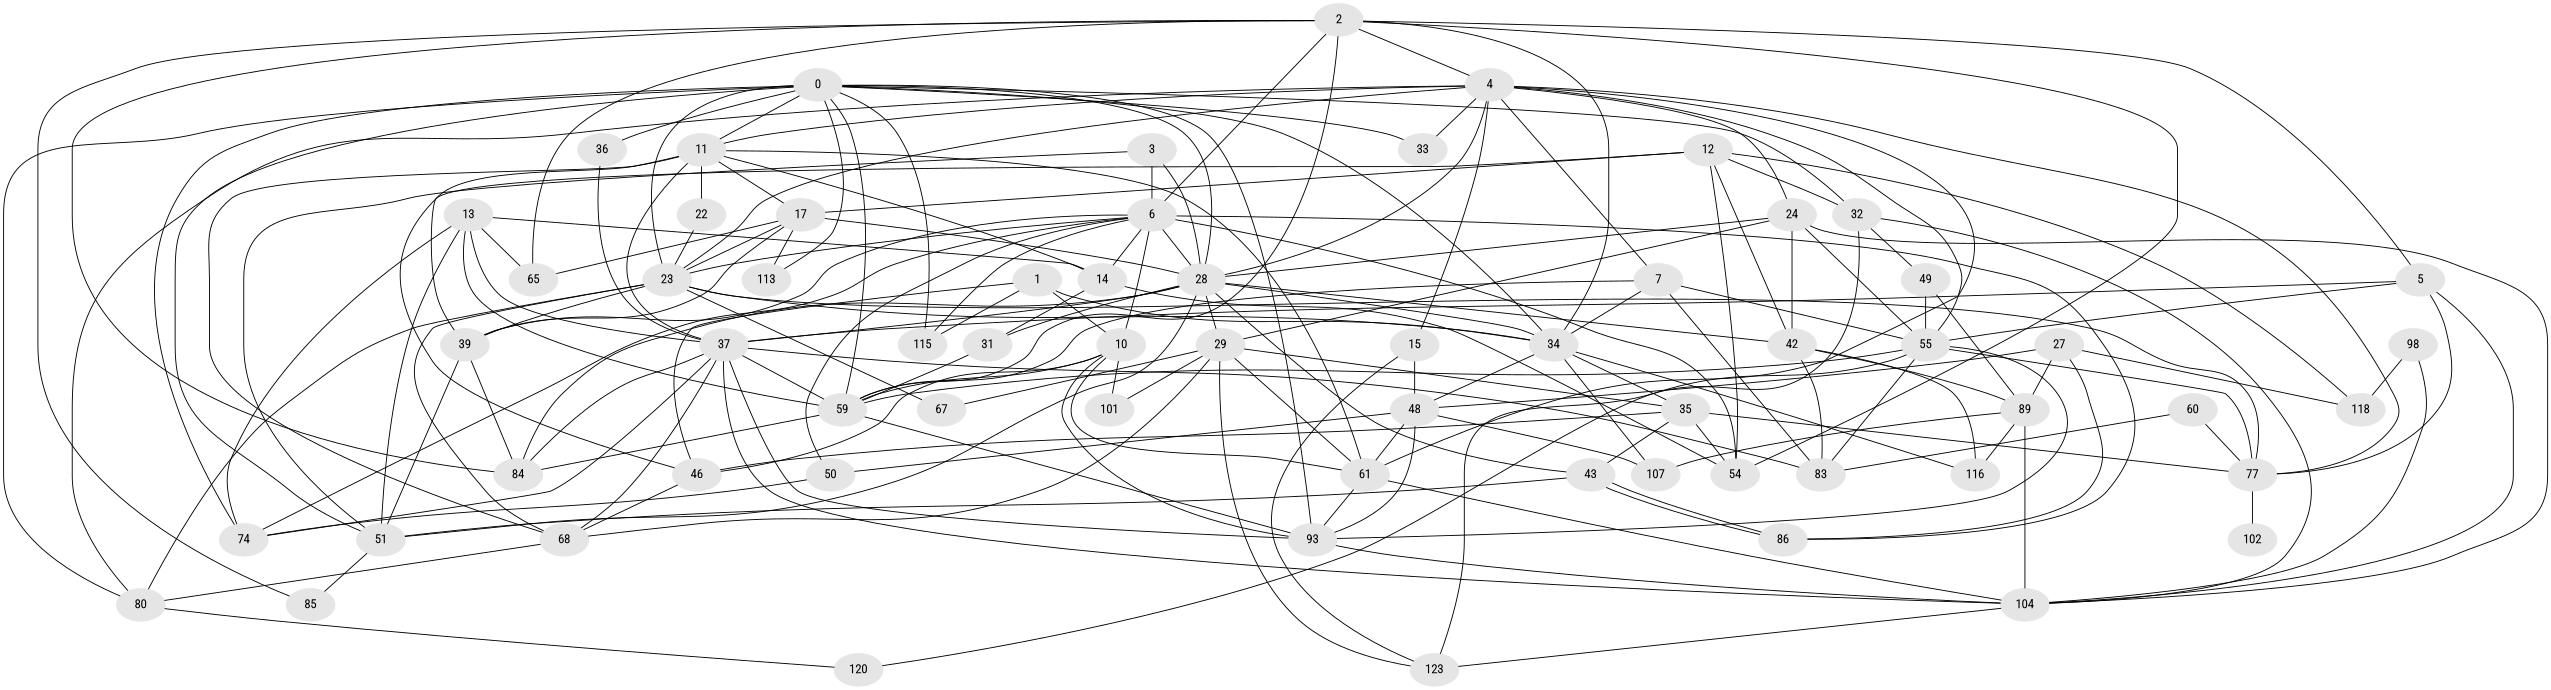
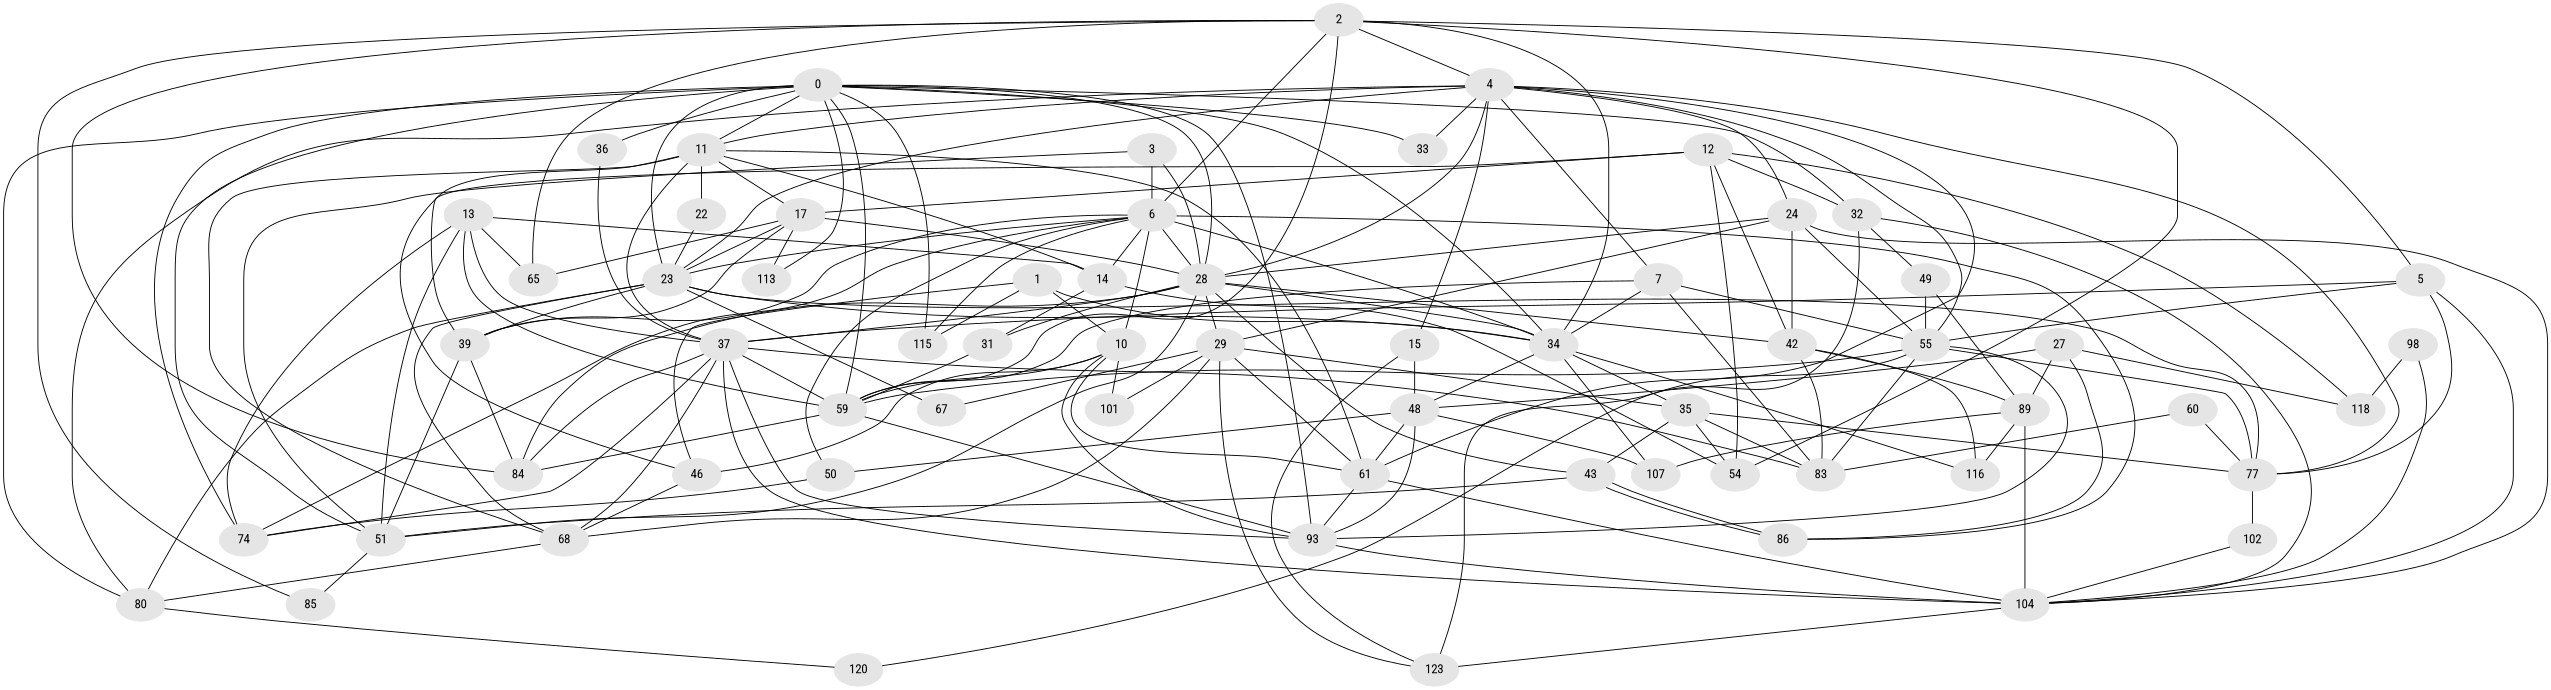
(1488, 294) -> (1355, 275)
(1261, 434) -> (1751, 441)
none -> (2139, 572)
